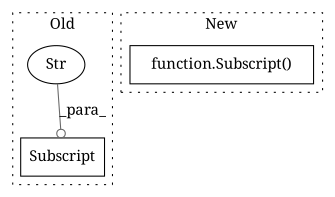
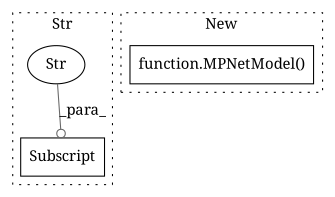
(63, 25) -> (63, 25)
(222, 65) -> (222, 65)
